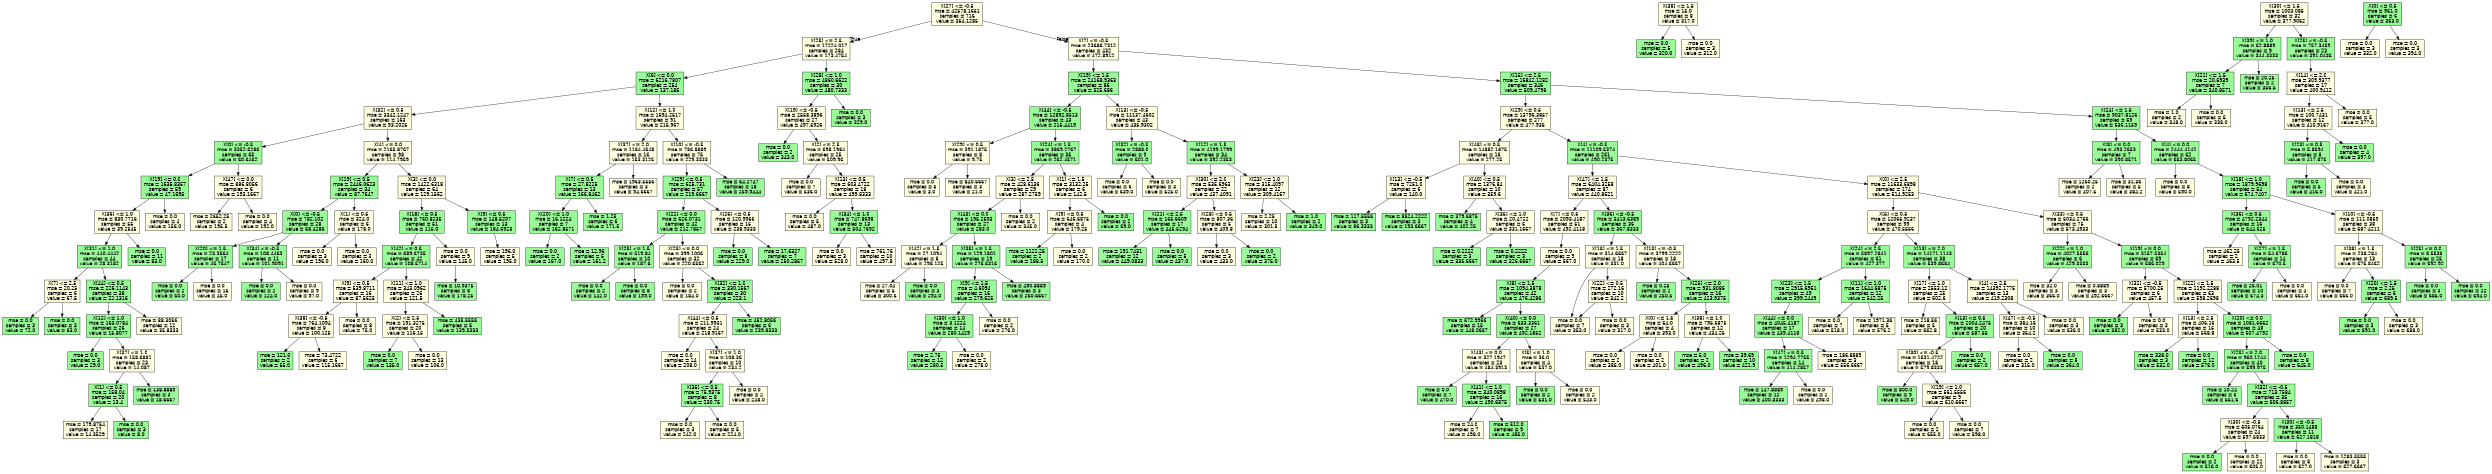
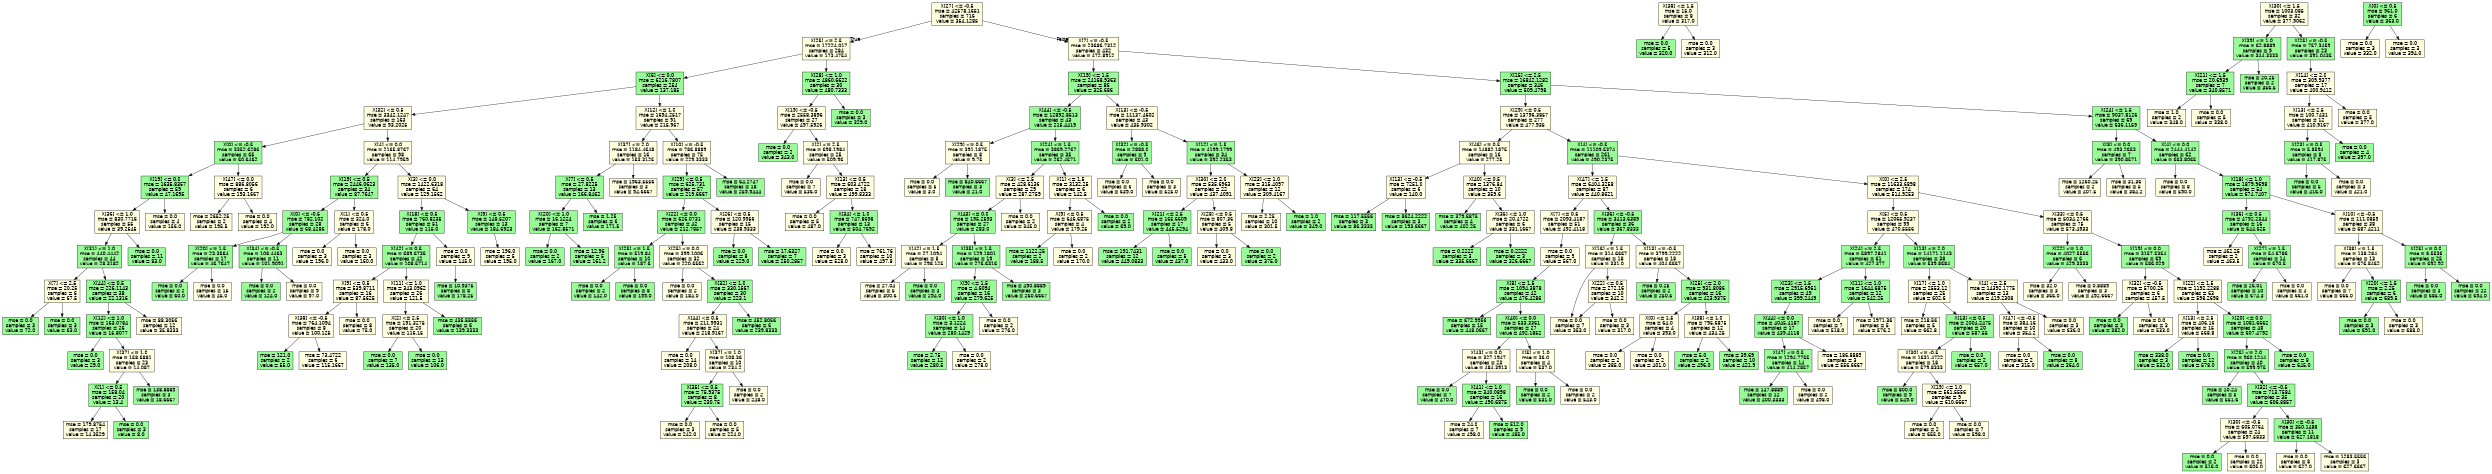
(968, 187) -> (968, 187)
(2359, 257) -> (2359, 257)
(2145, 291) -> (2145, 291)
(428, 361) -> (428, 361)
